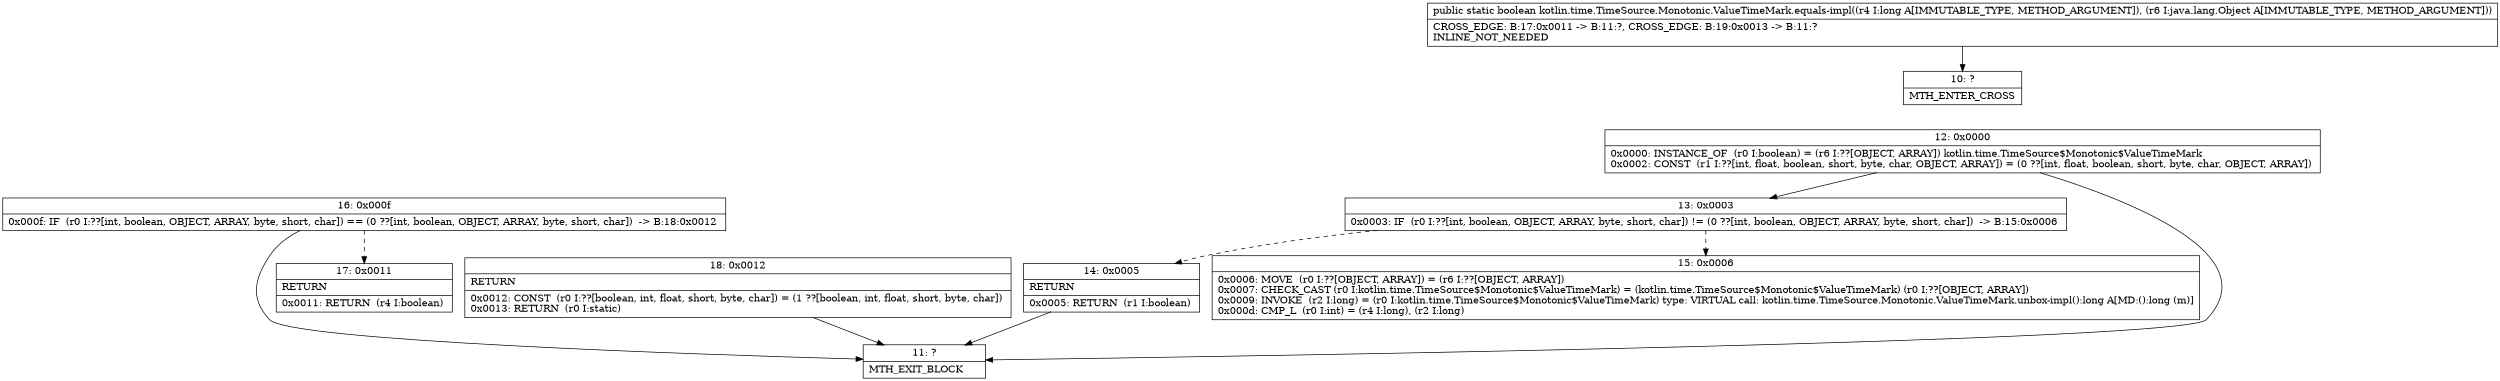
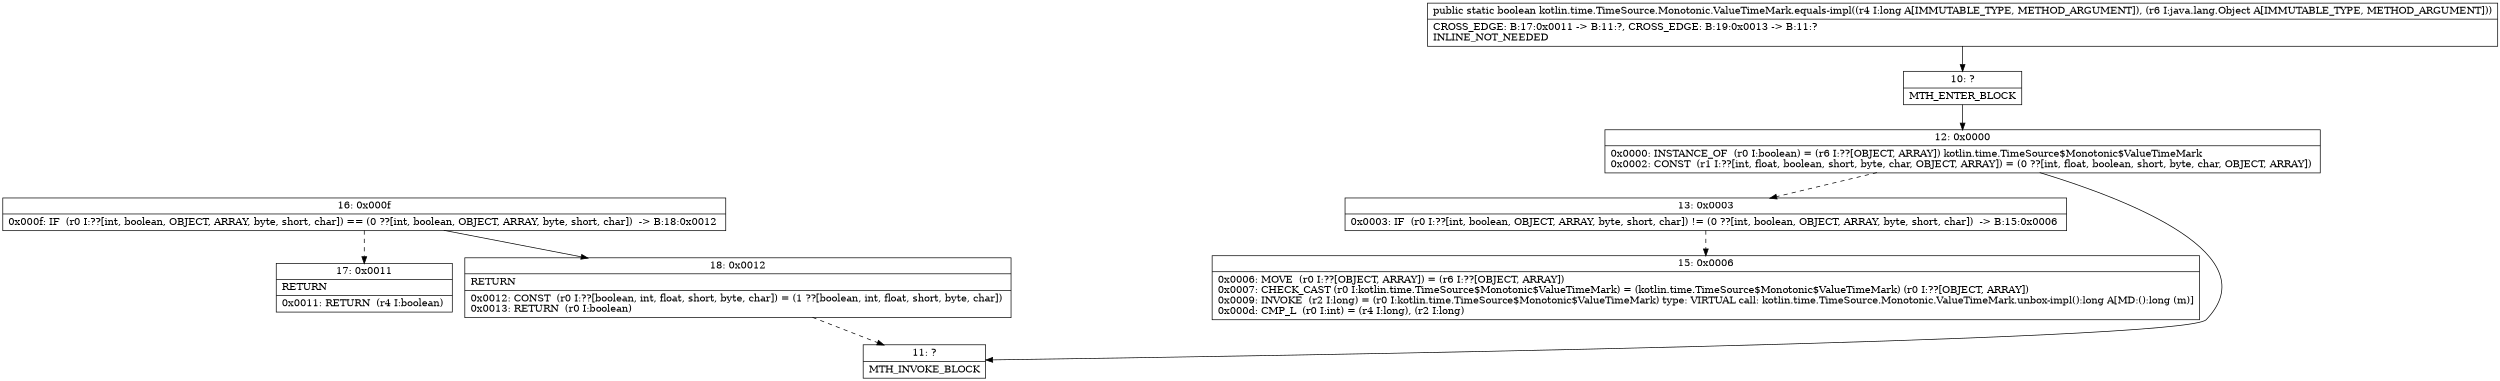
(1962, 96) -> (1963, 96)
none -> (1963, 114)
(1827, 185) -> (1827, 185)
(1112, 288) -> none
(547, 309) -> (553, 309)
(845, 330) -> (845, 330)
(506, 345) -> (512, 244)
(916, 369) -> (924, 369)
